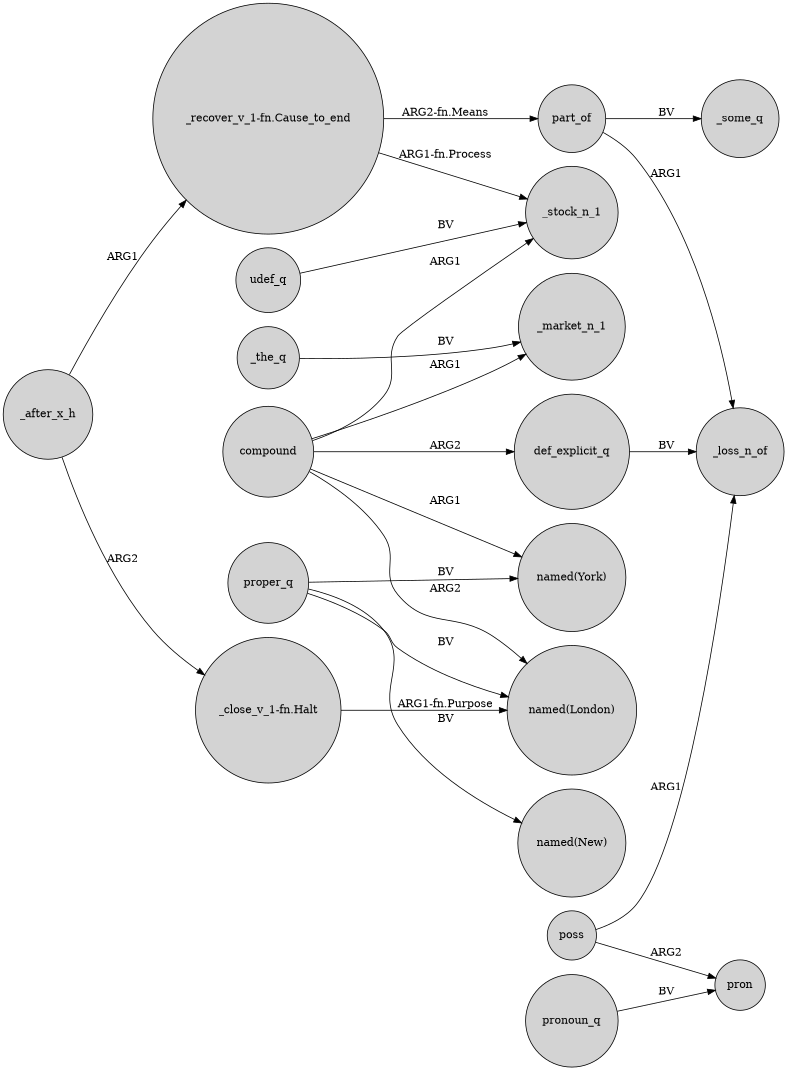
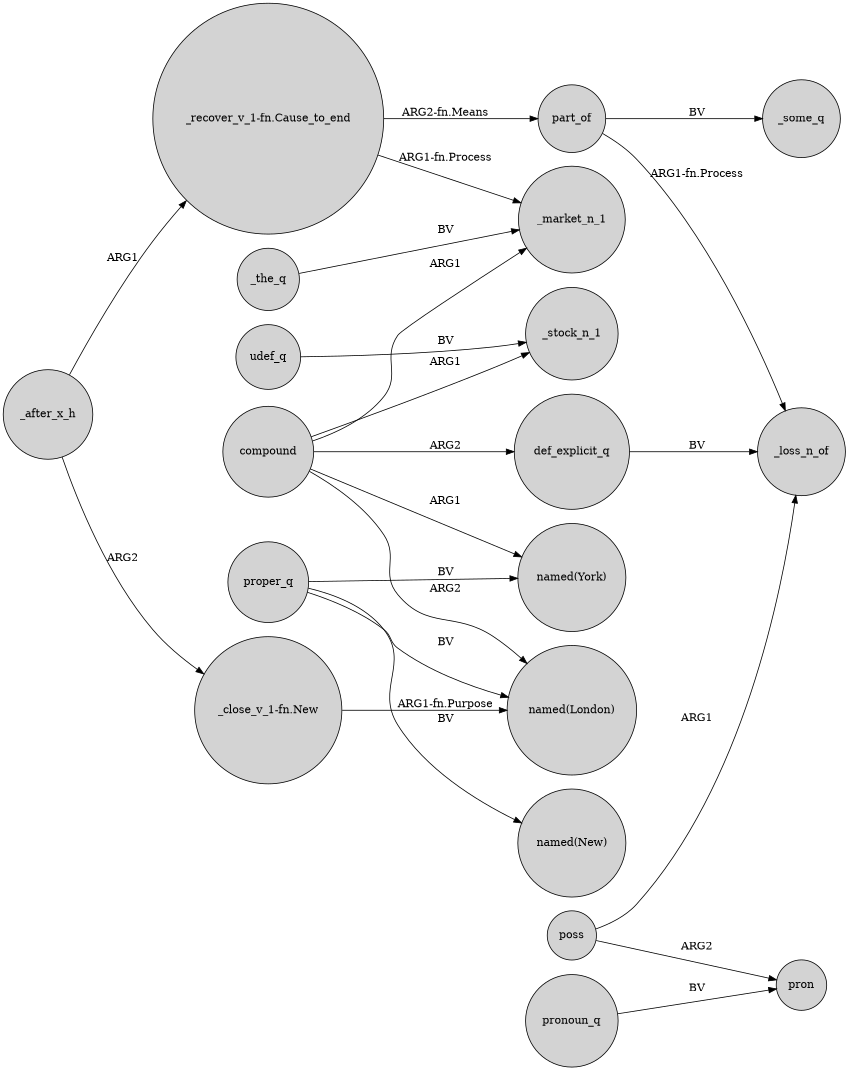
(666, 174) -> (697, 174)
(449, 175) -> (446, 178)
(268, 710) -> (268, 710)
